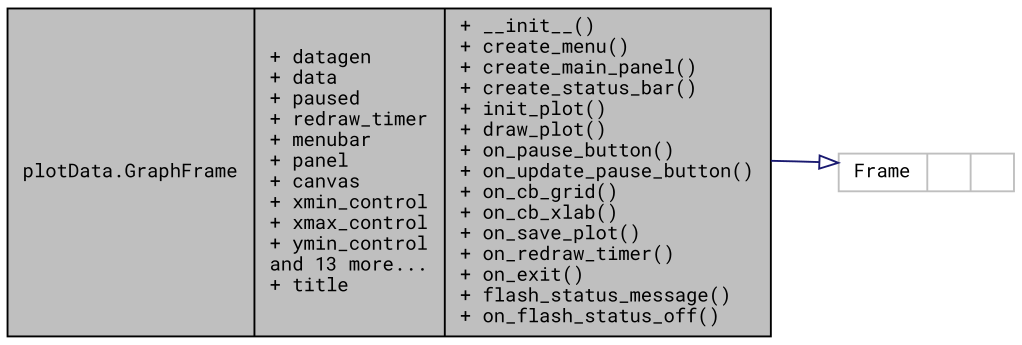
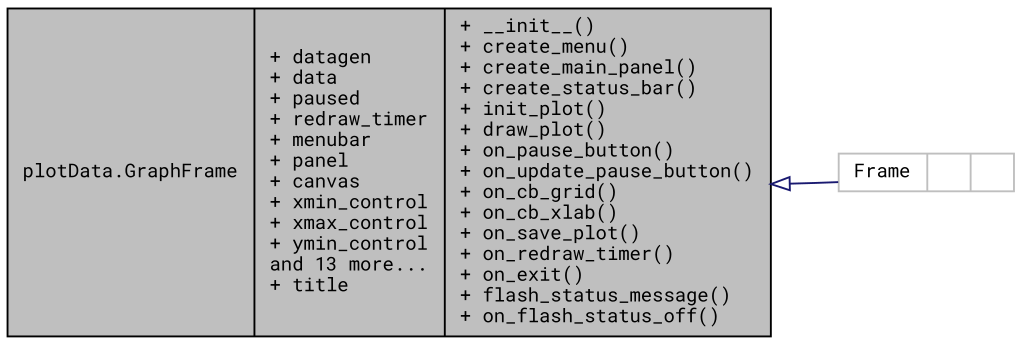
(795, 161) -> (814, 183)
